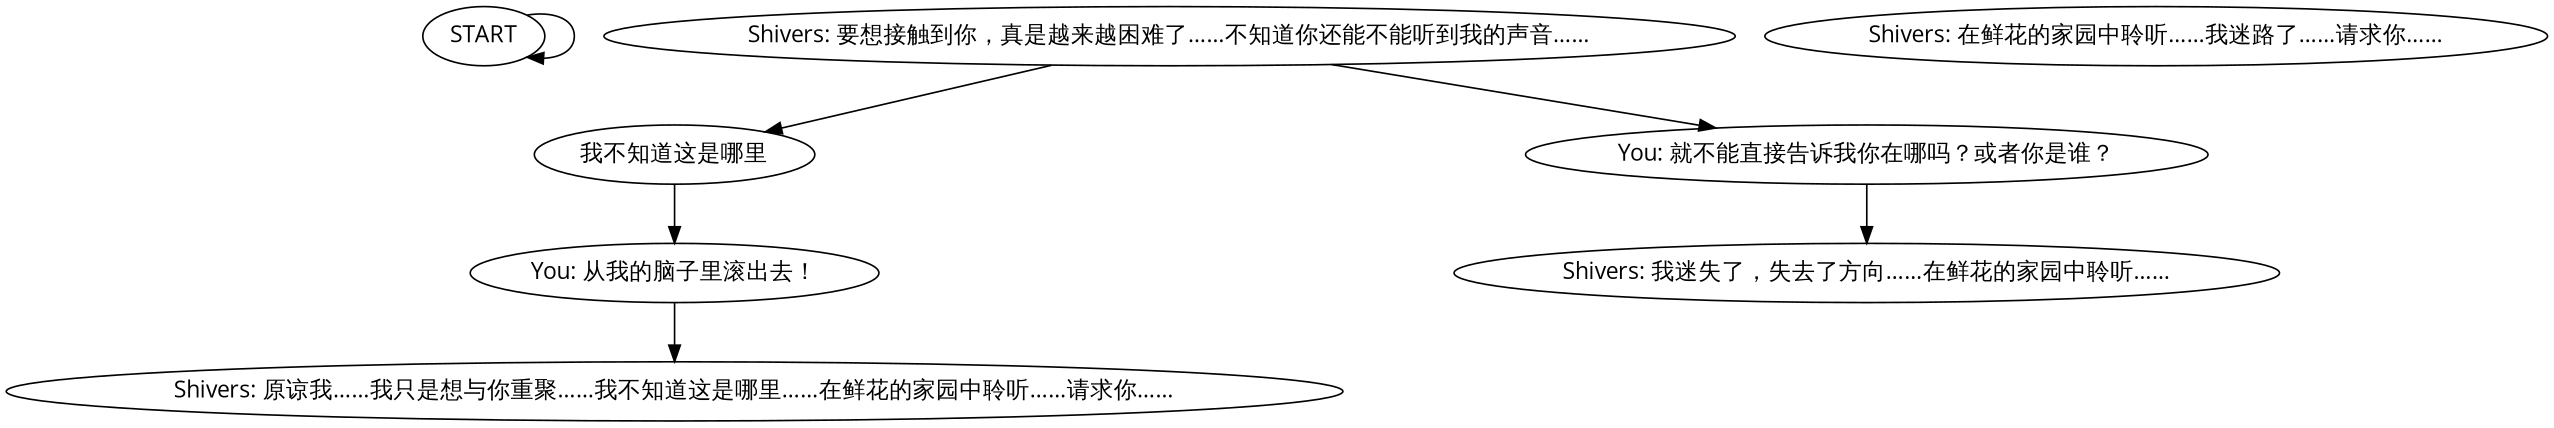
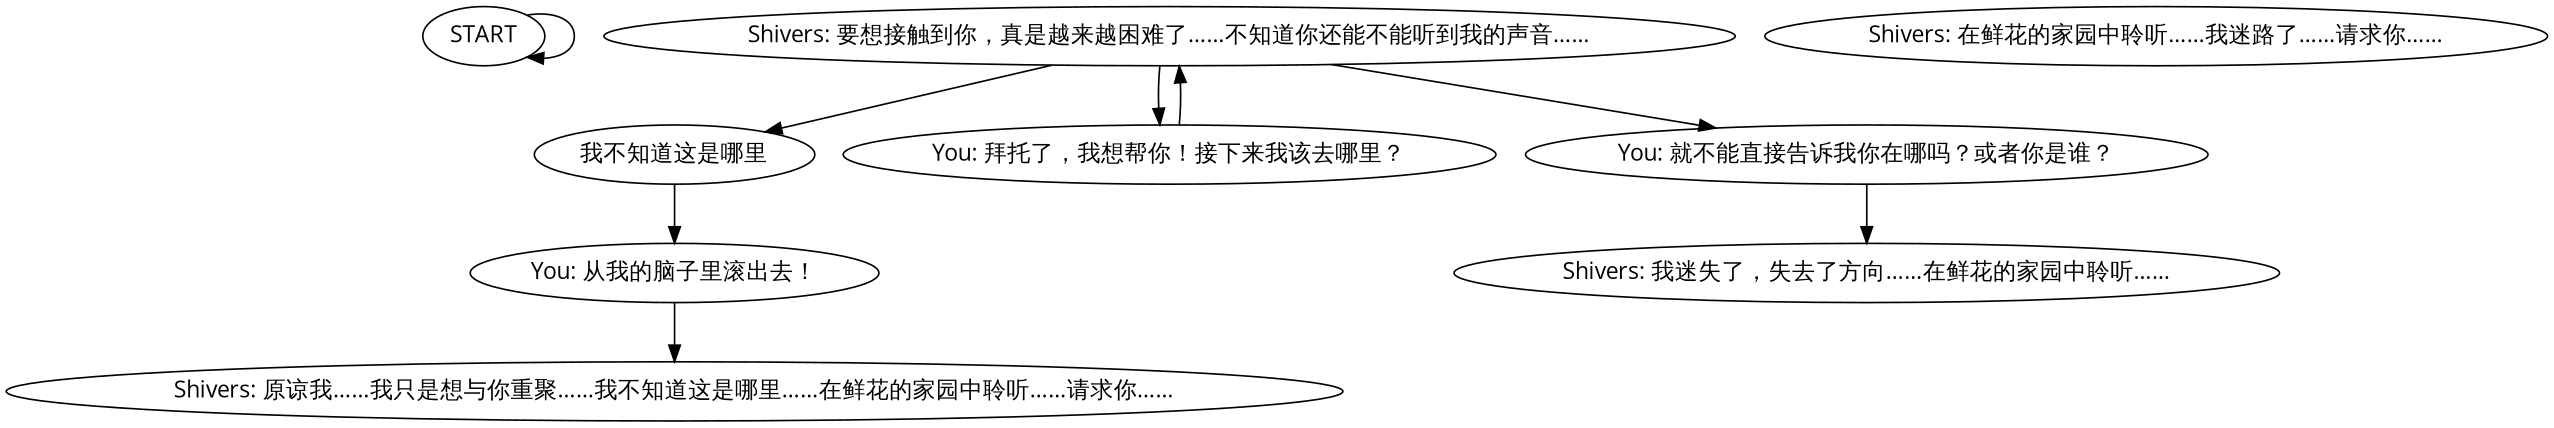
none -> (1170, 155)
